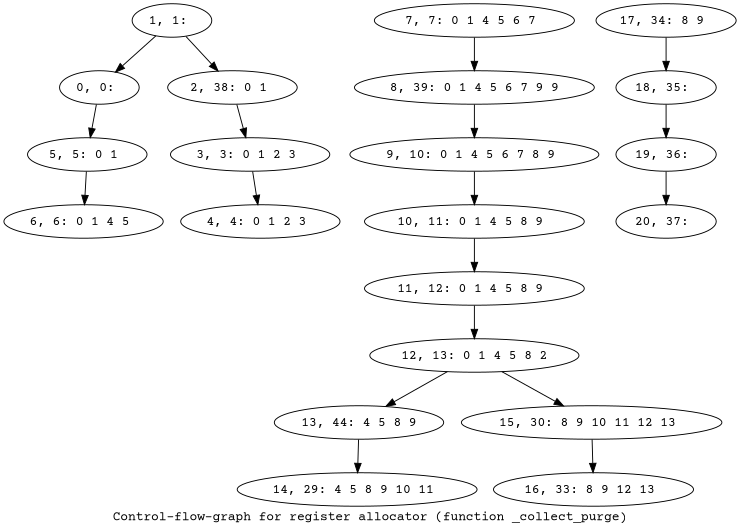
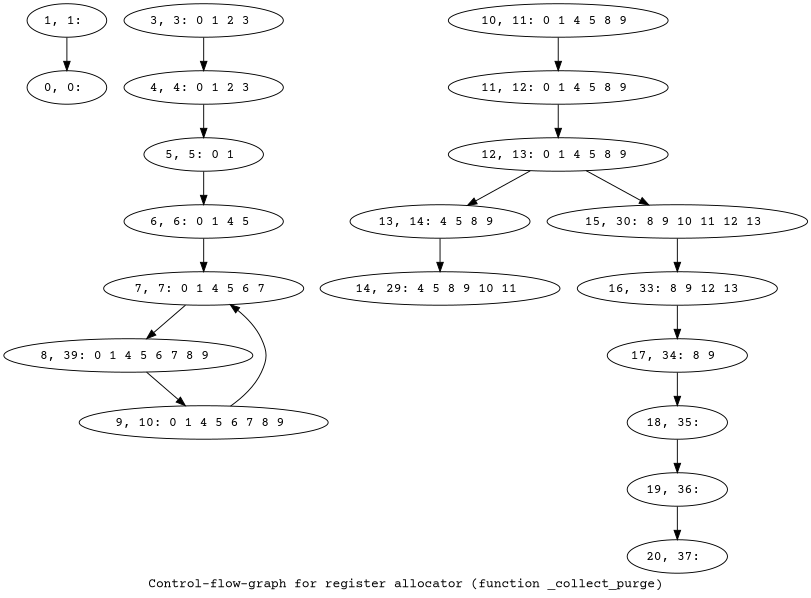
(232, 87) -> none
(474, 87) -> (128, 355)
(94, 116) -> (204, 116)
(474, 183) -> (266, 360)
none -> (204, 250)
none -> (677, 317)
(474, 355) -> (558, 154)
(359, 422) -> (440, 221)
